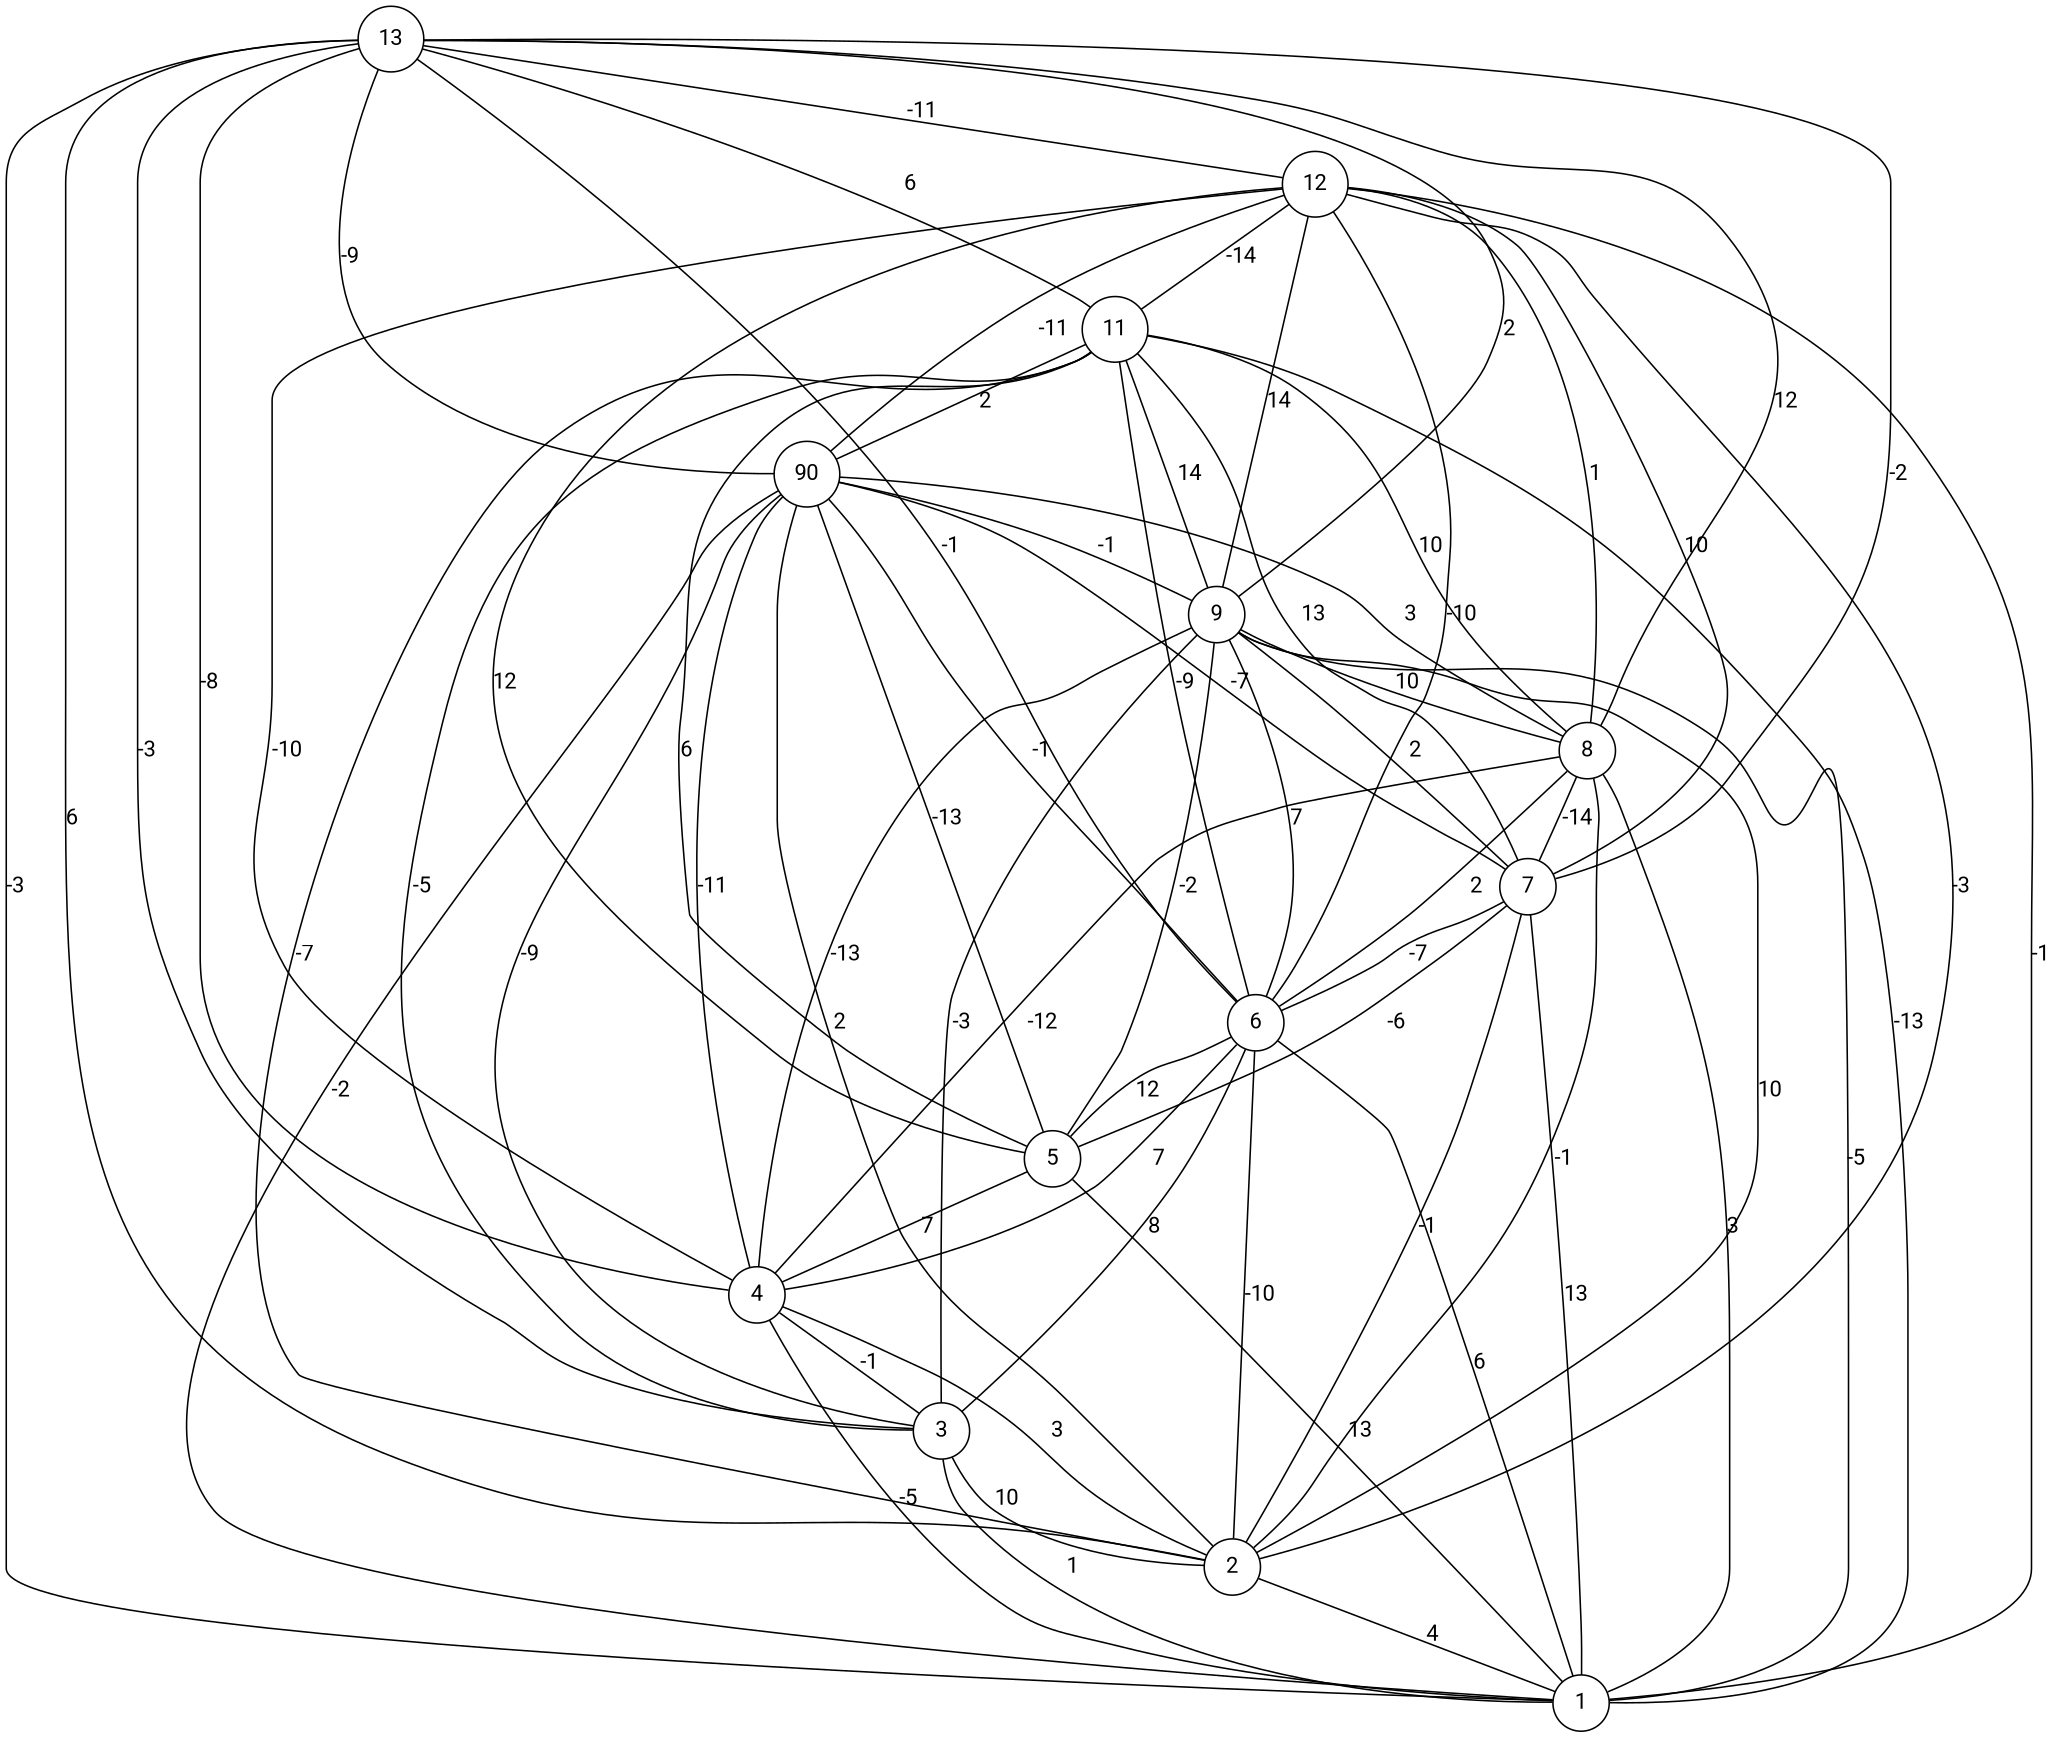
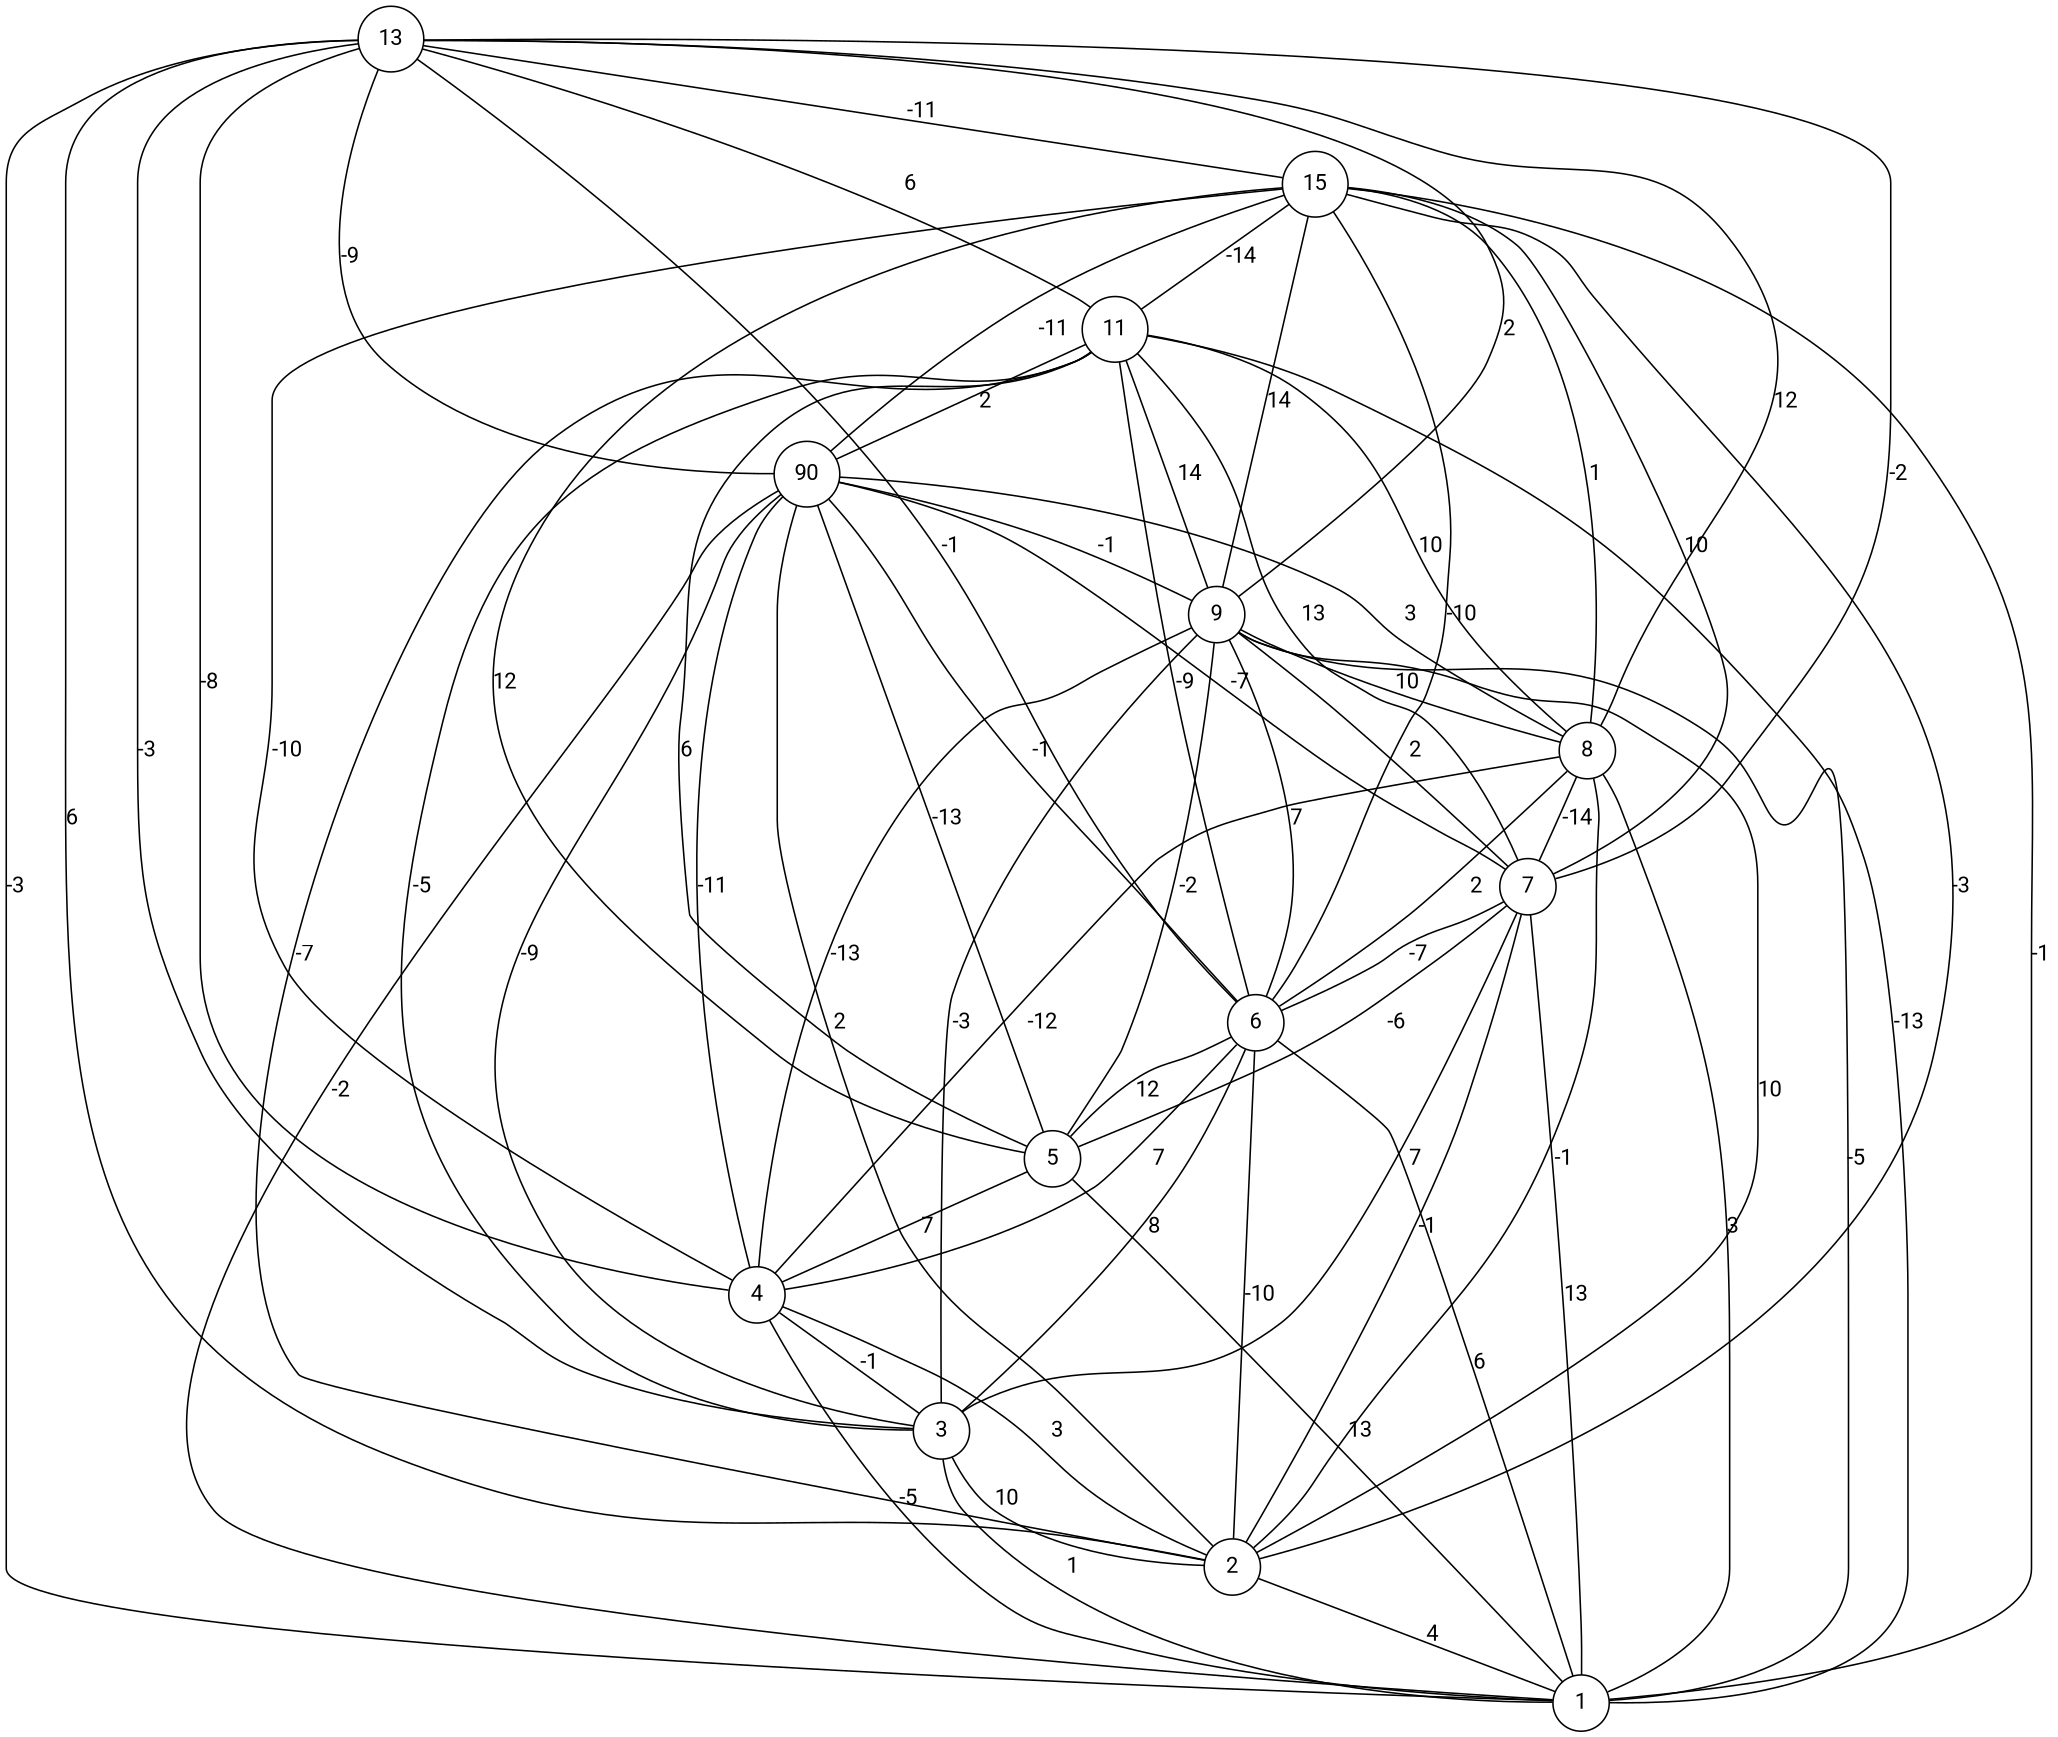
(1315, 184) -> (1315, 184)
none -> (1326, 1271)
